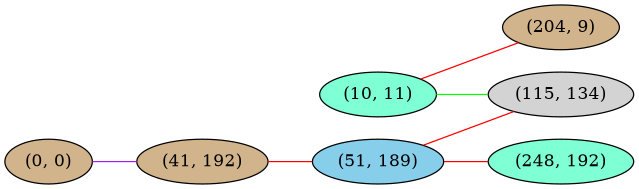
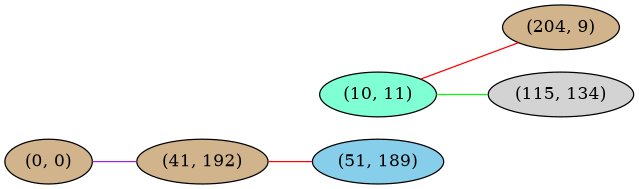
(469, 128) -> none
(561, 162) -> none
